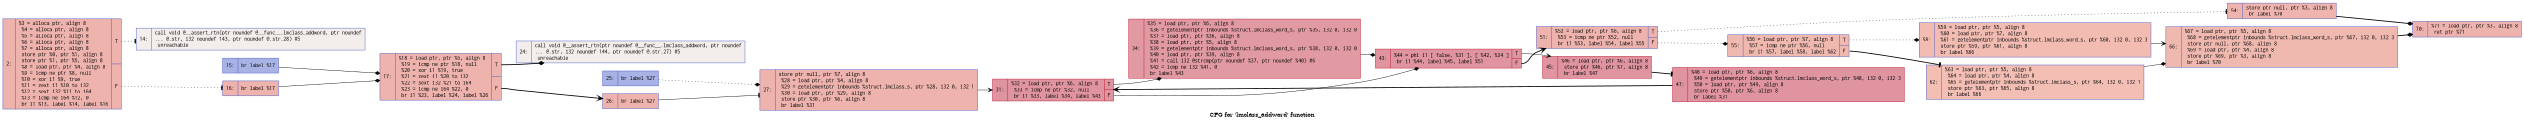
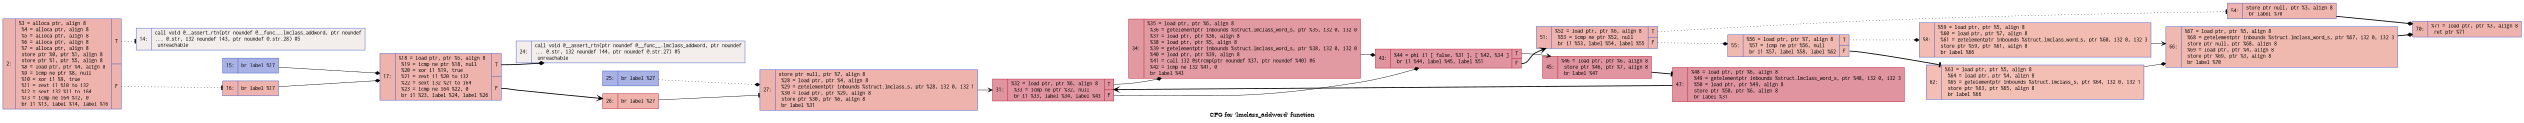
(631, 101) -> (631, 101)
